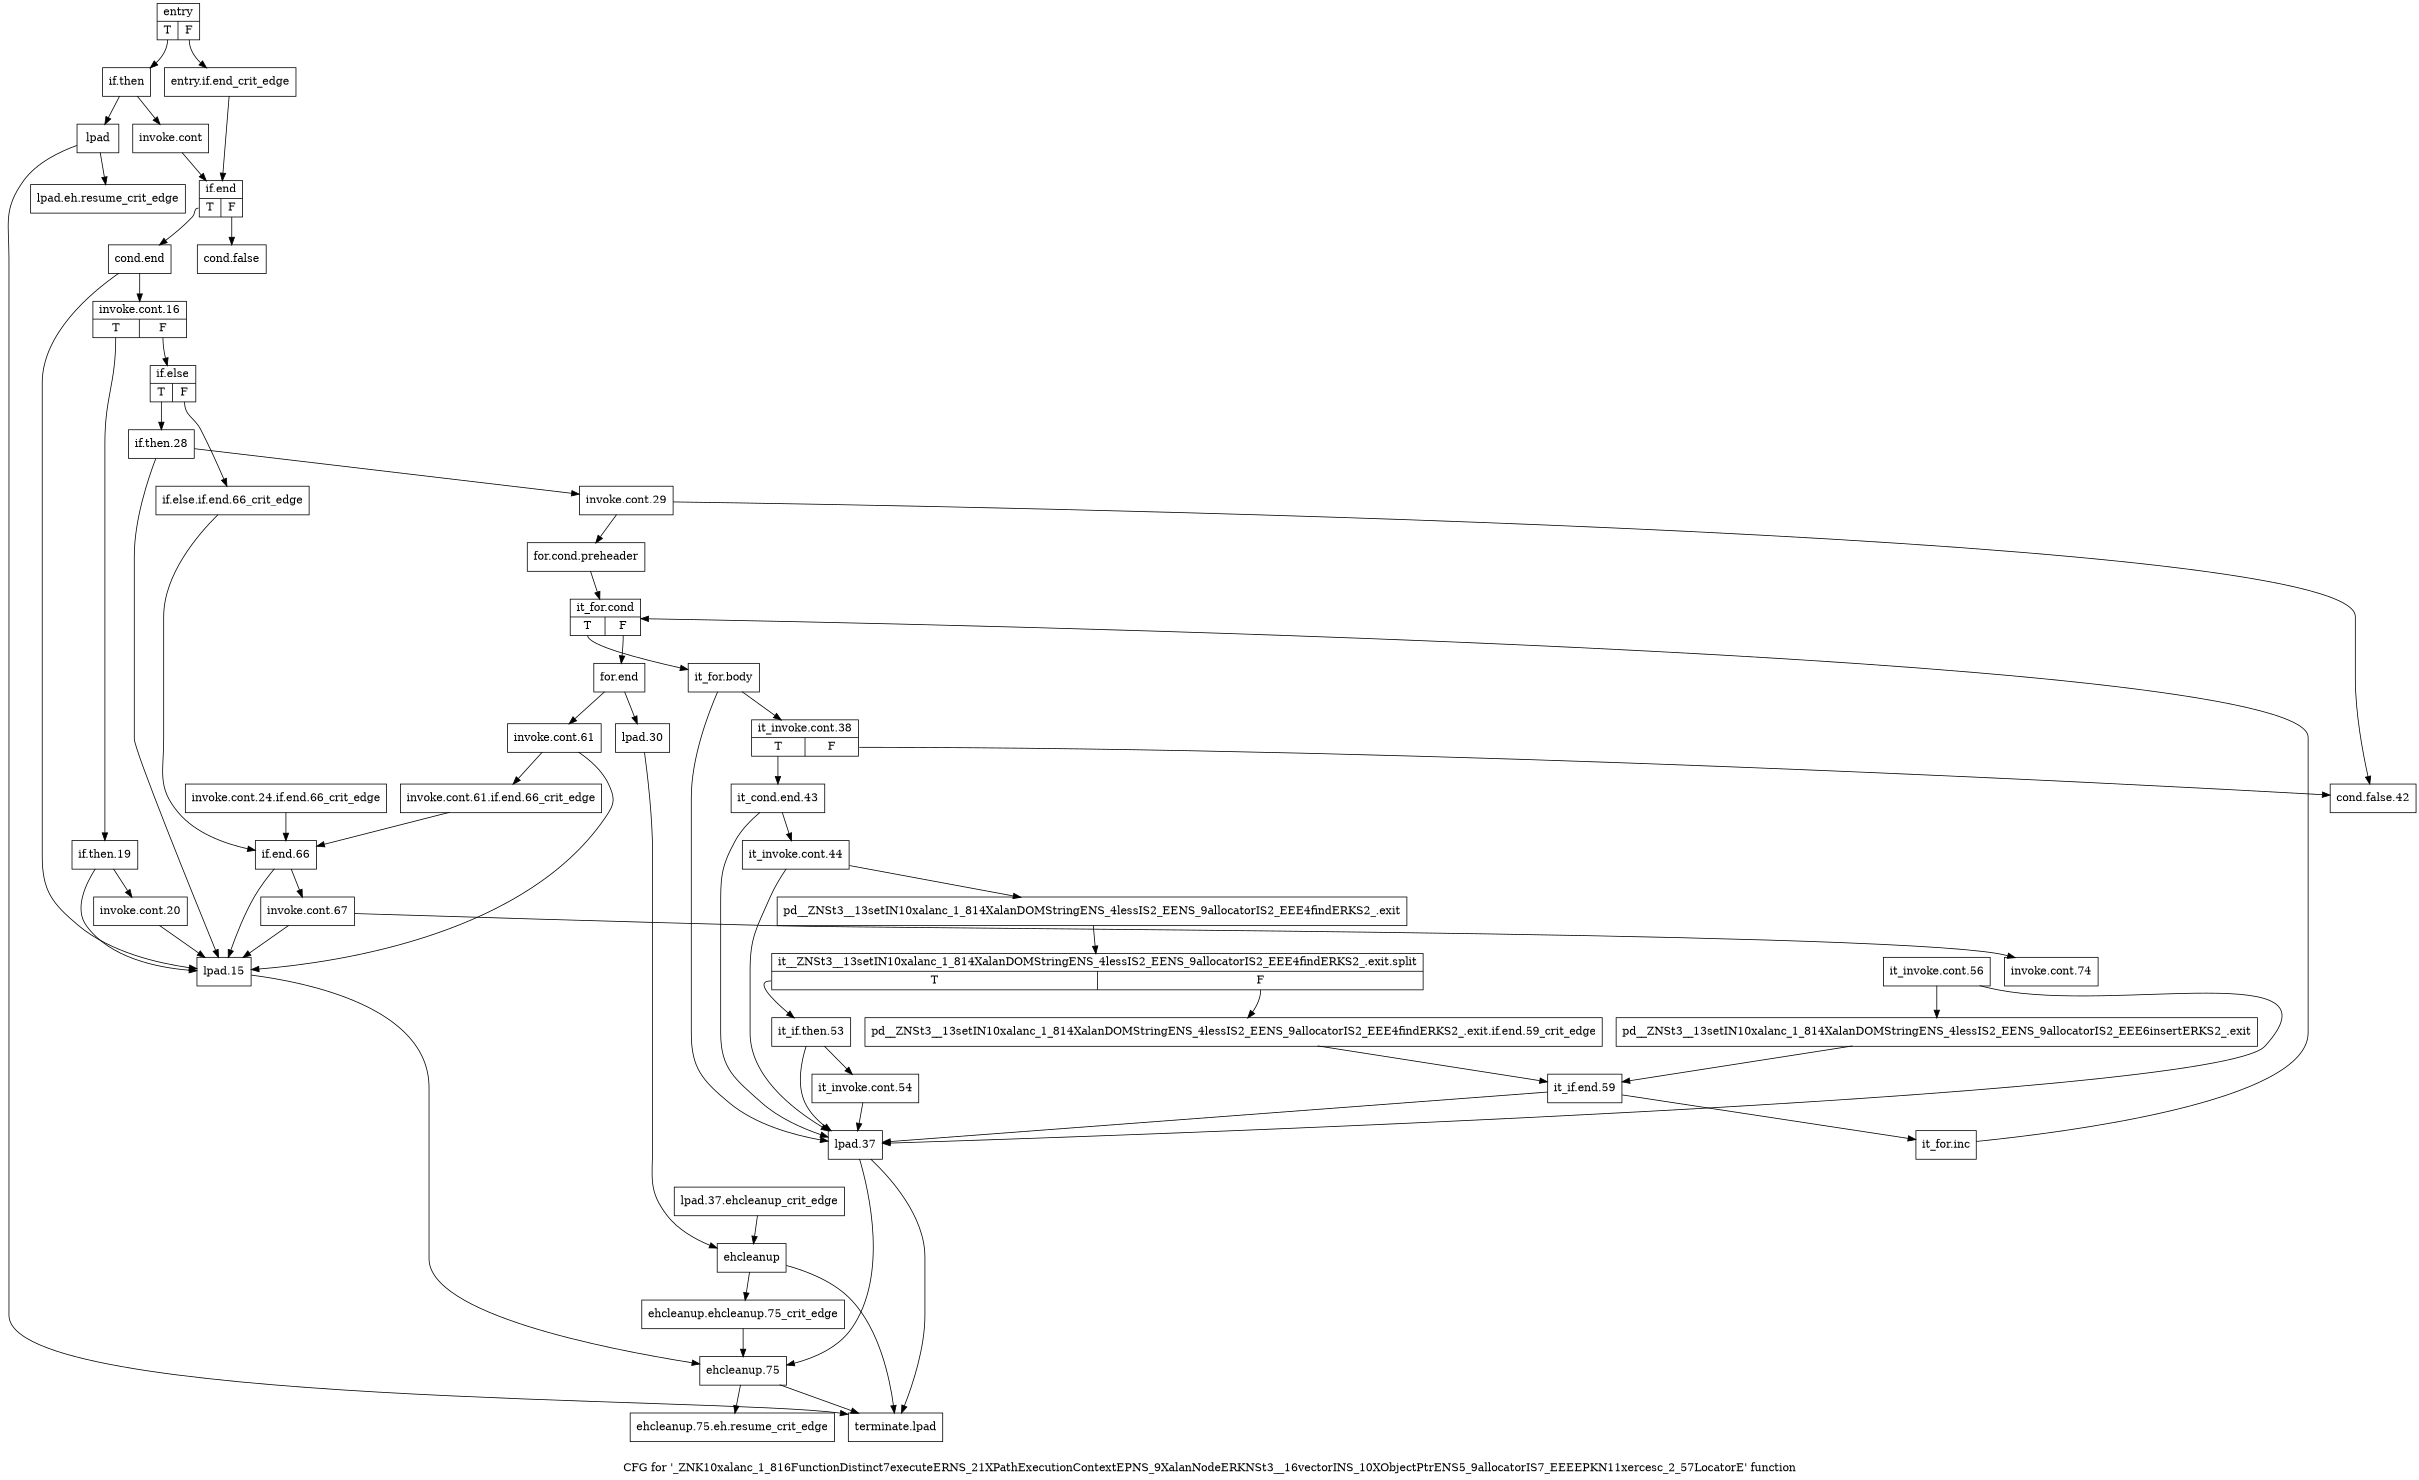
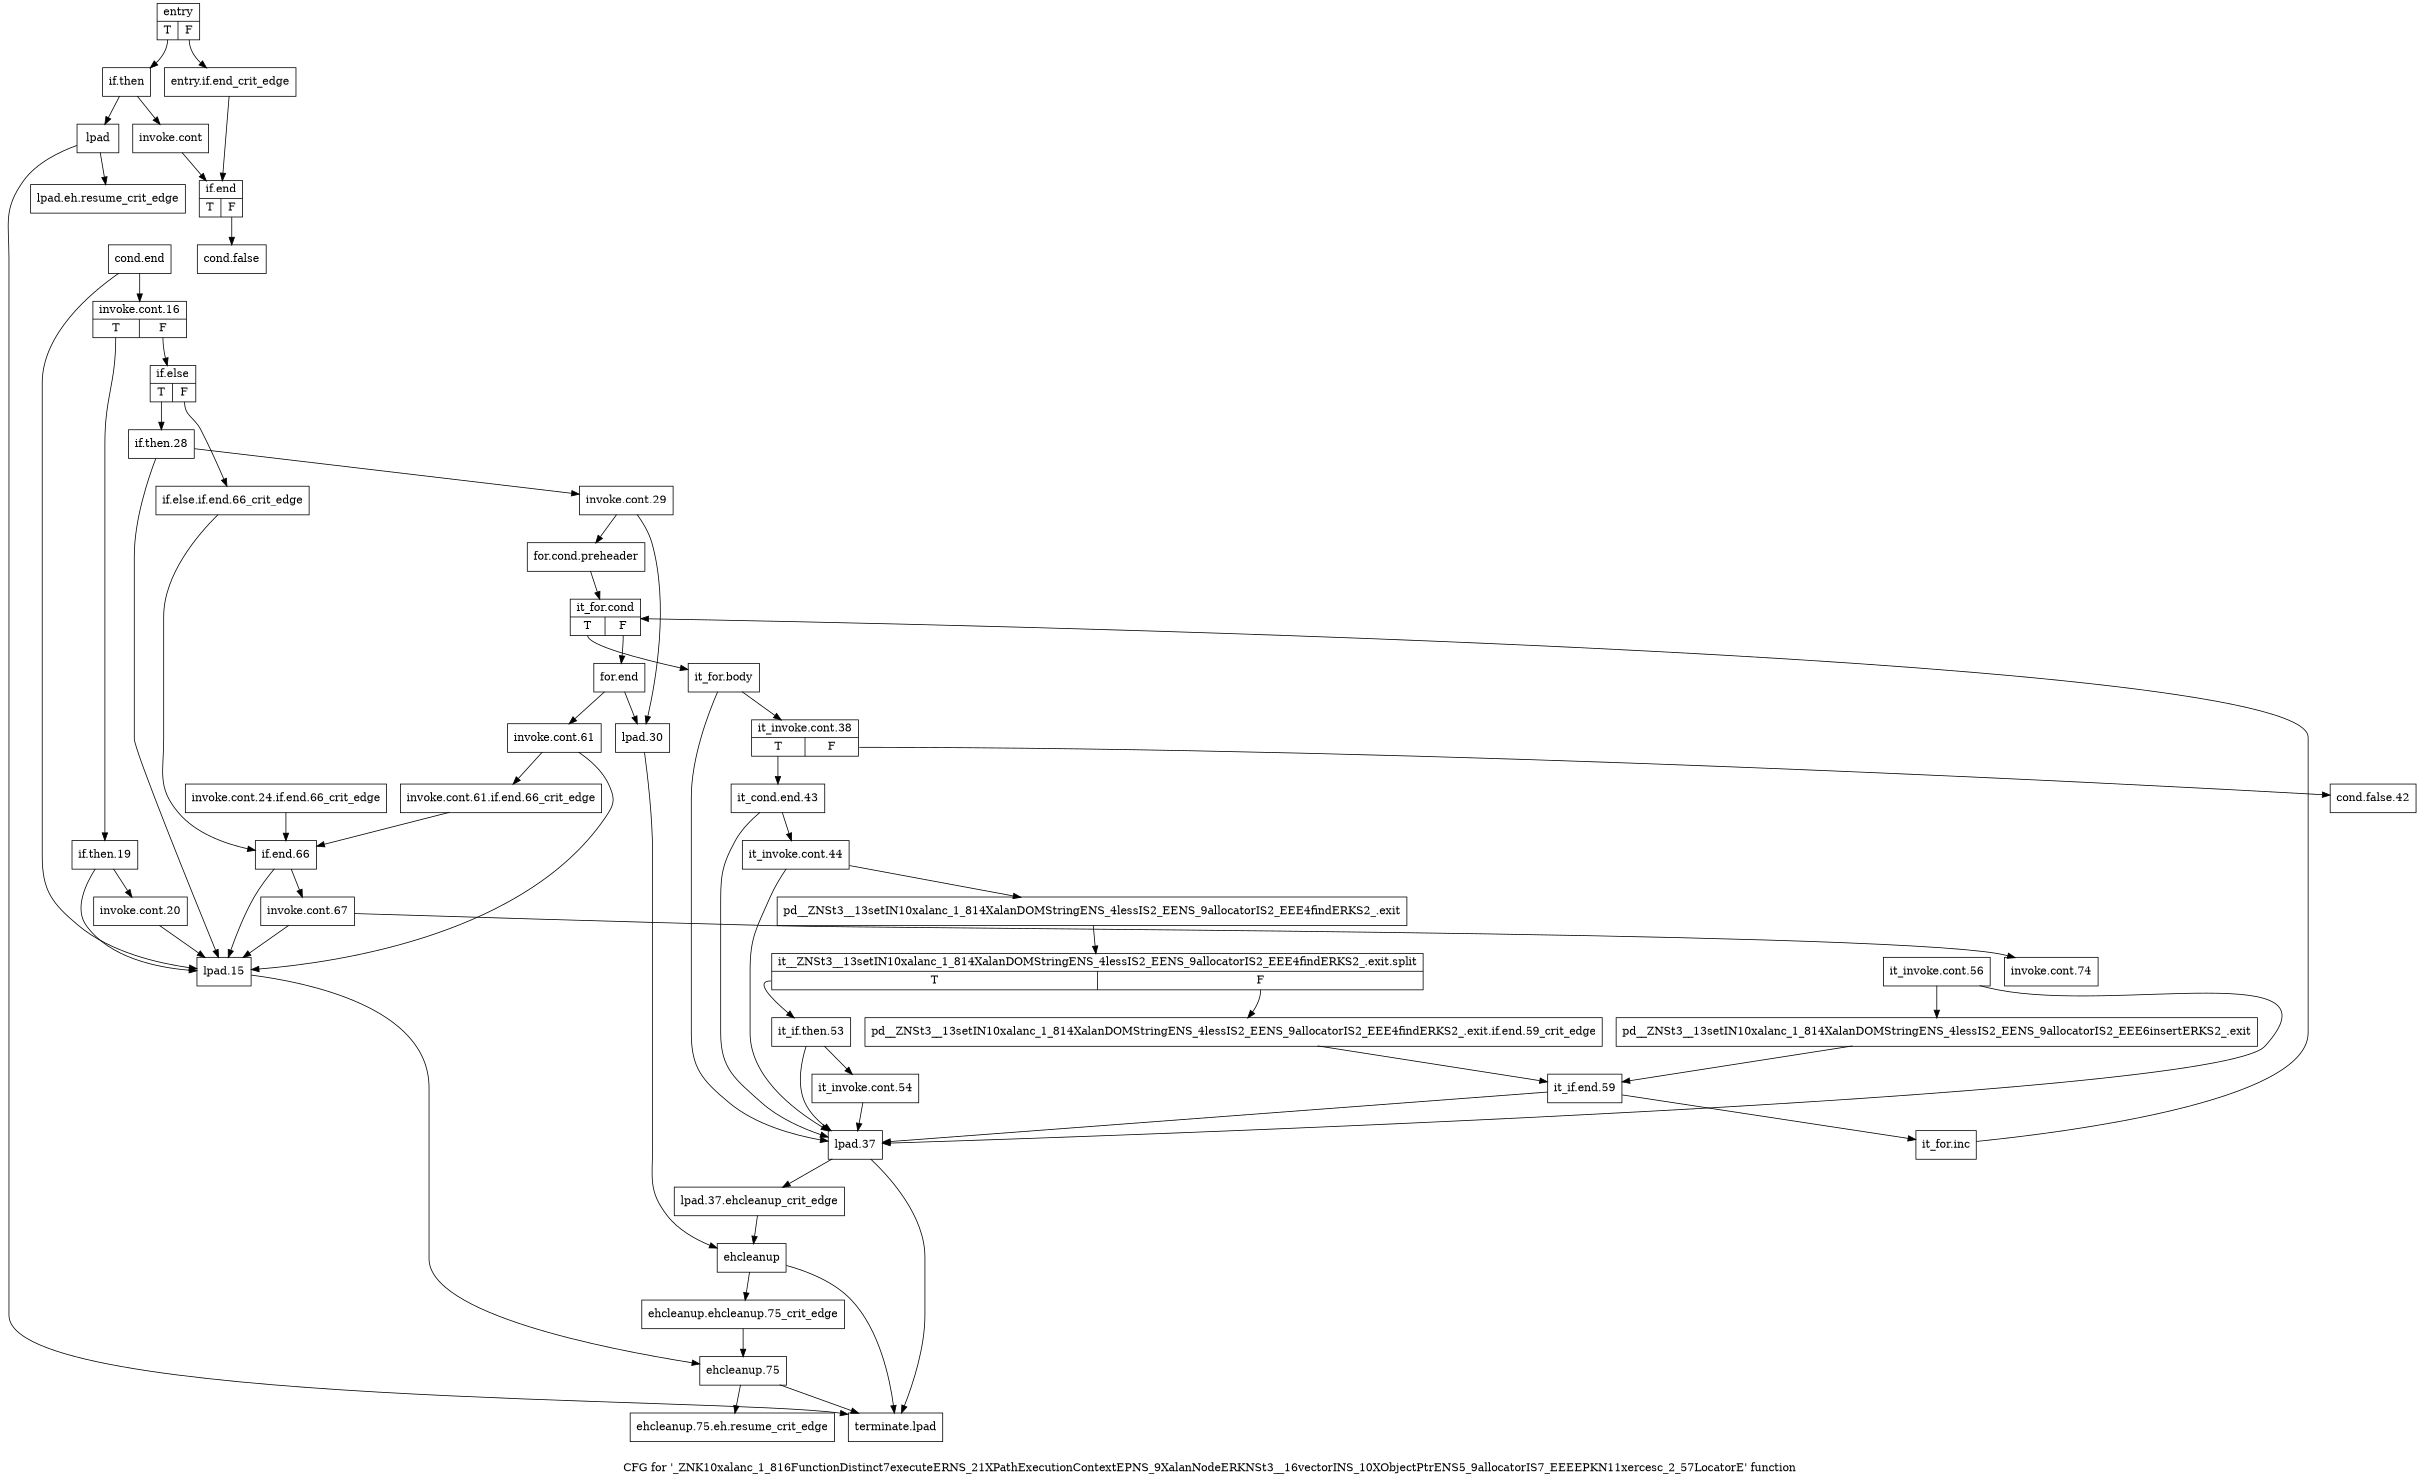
(184, 225) -> none
(1599, 527) -> (660, 614)
(870, 1279) -> (811, 1171)
